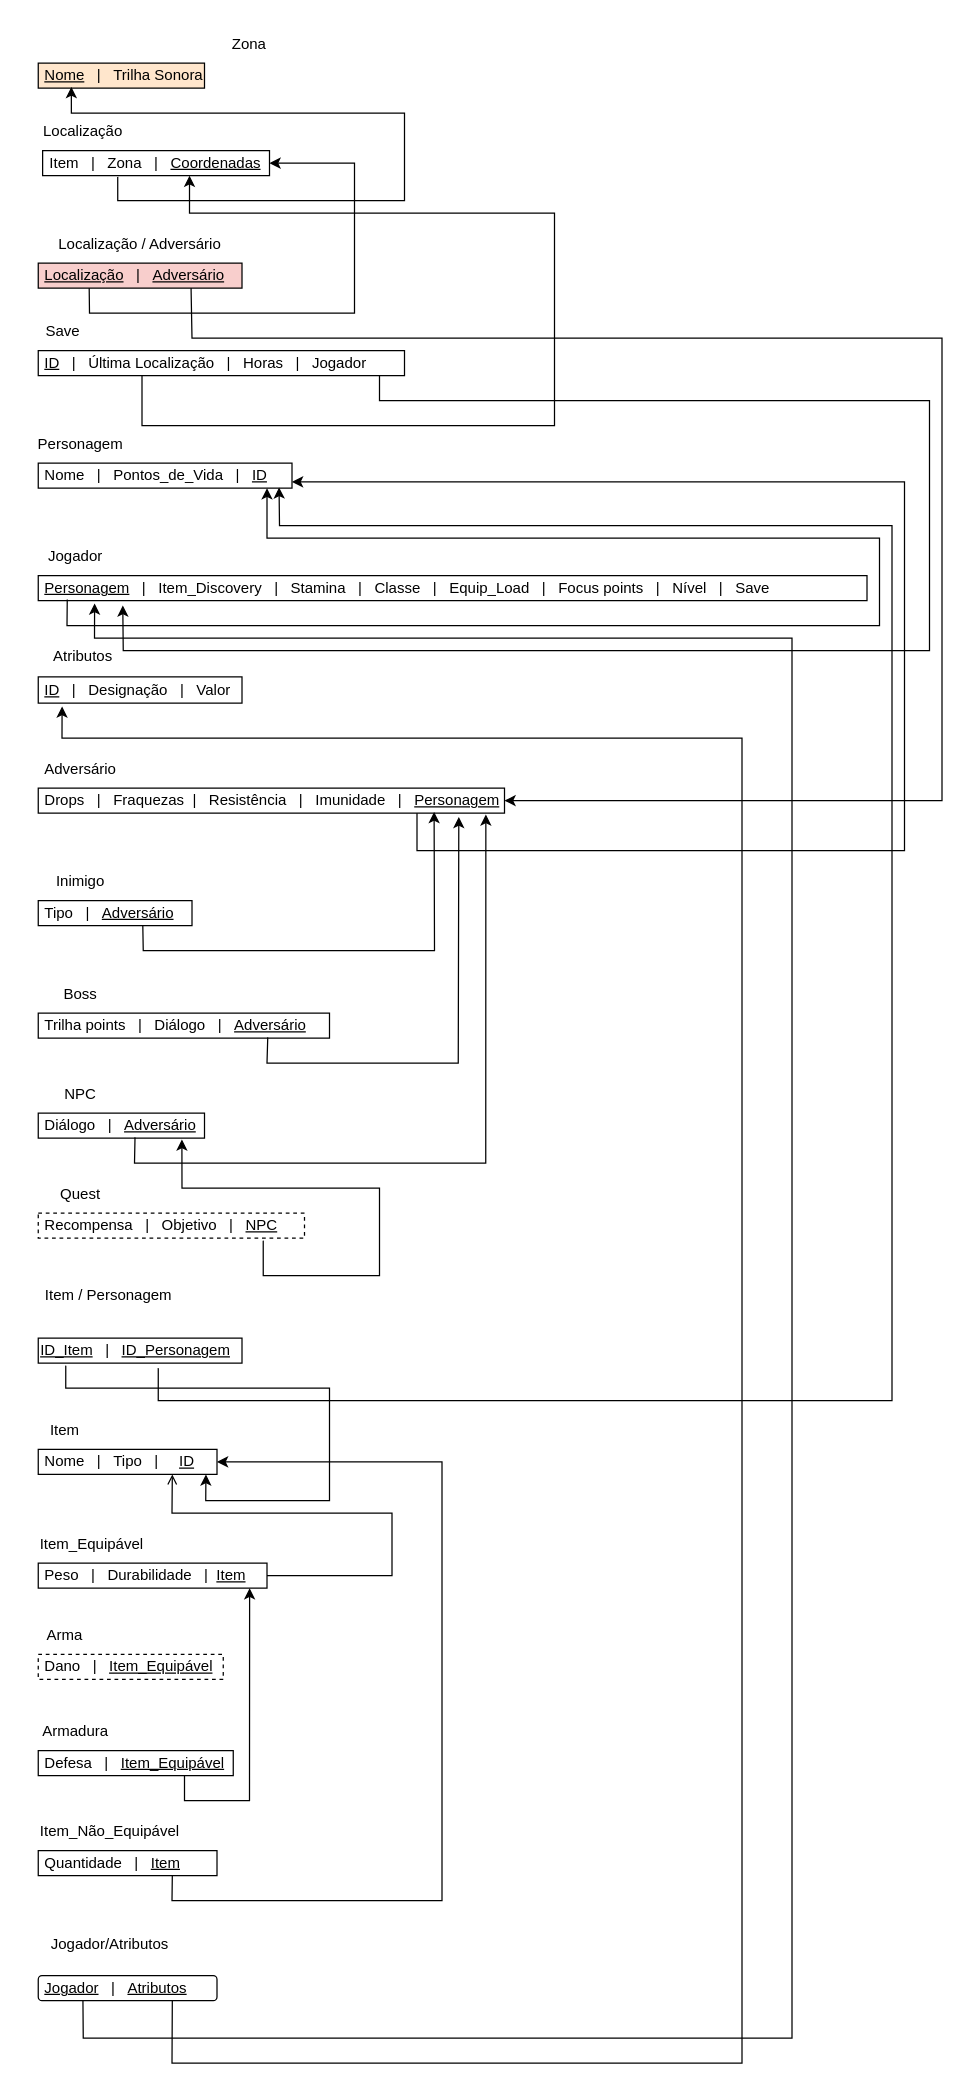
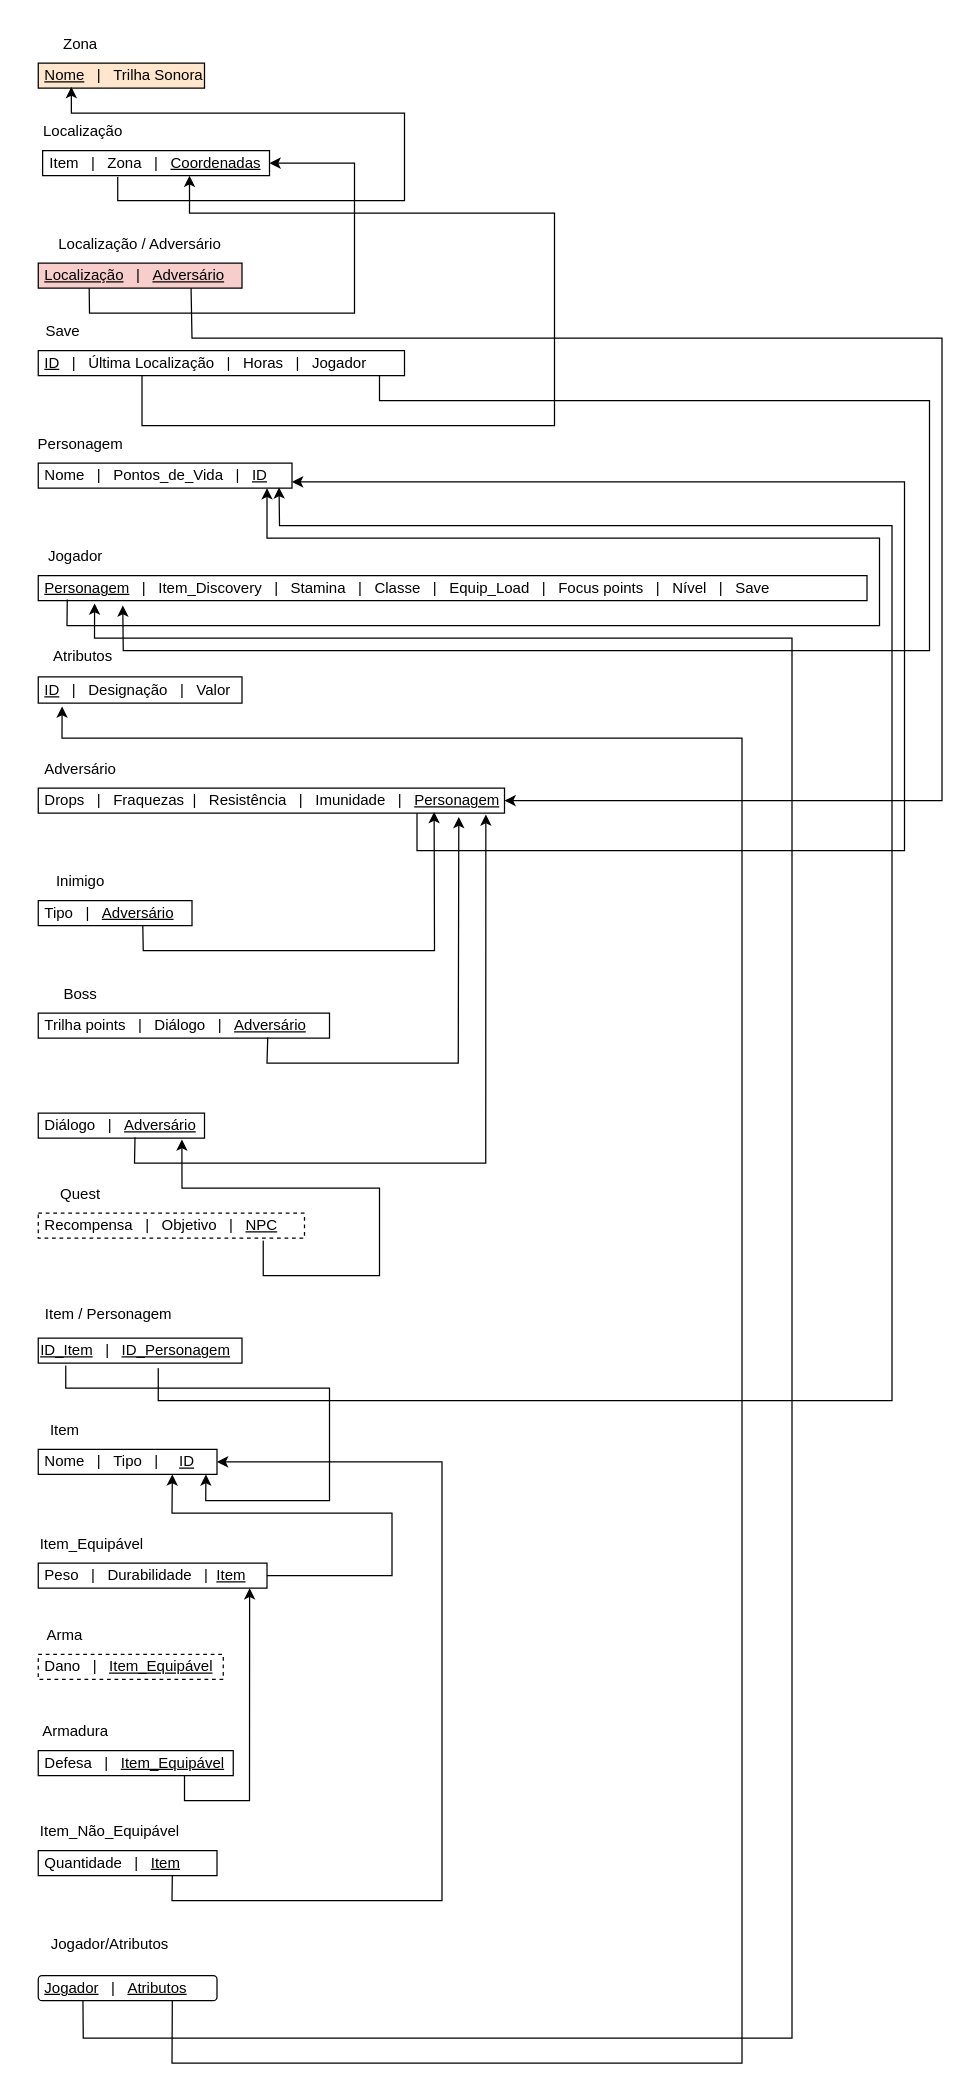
(249, 44) -> (81, 44)
(81, 1094) -> none
(108, 1296) -> (108, 1314)
(172, 1481) -> (172, 1484)
